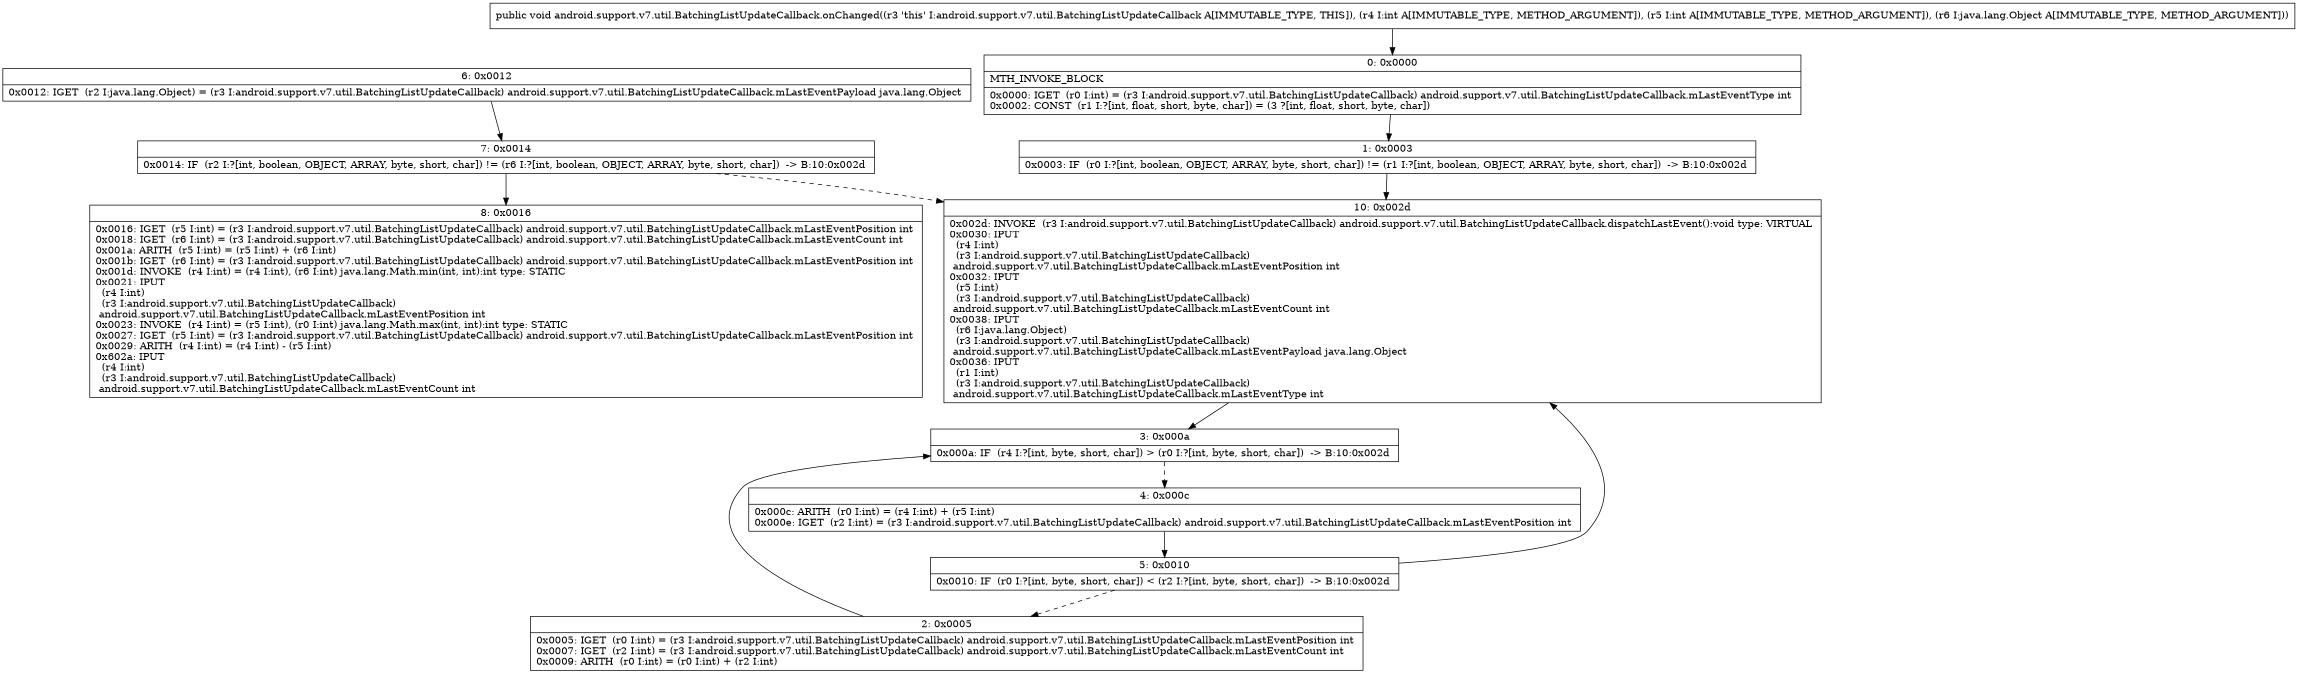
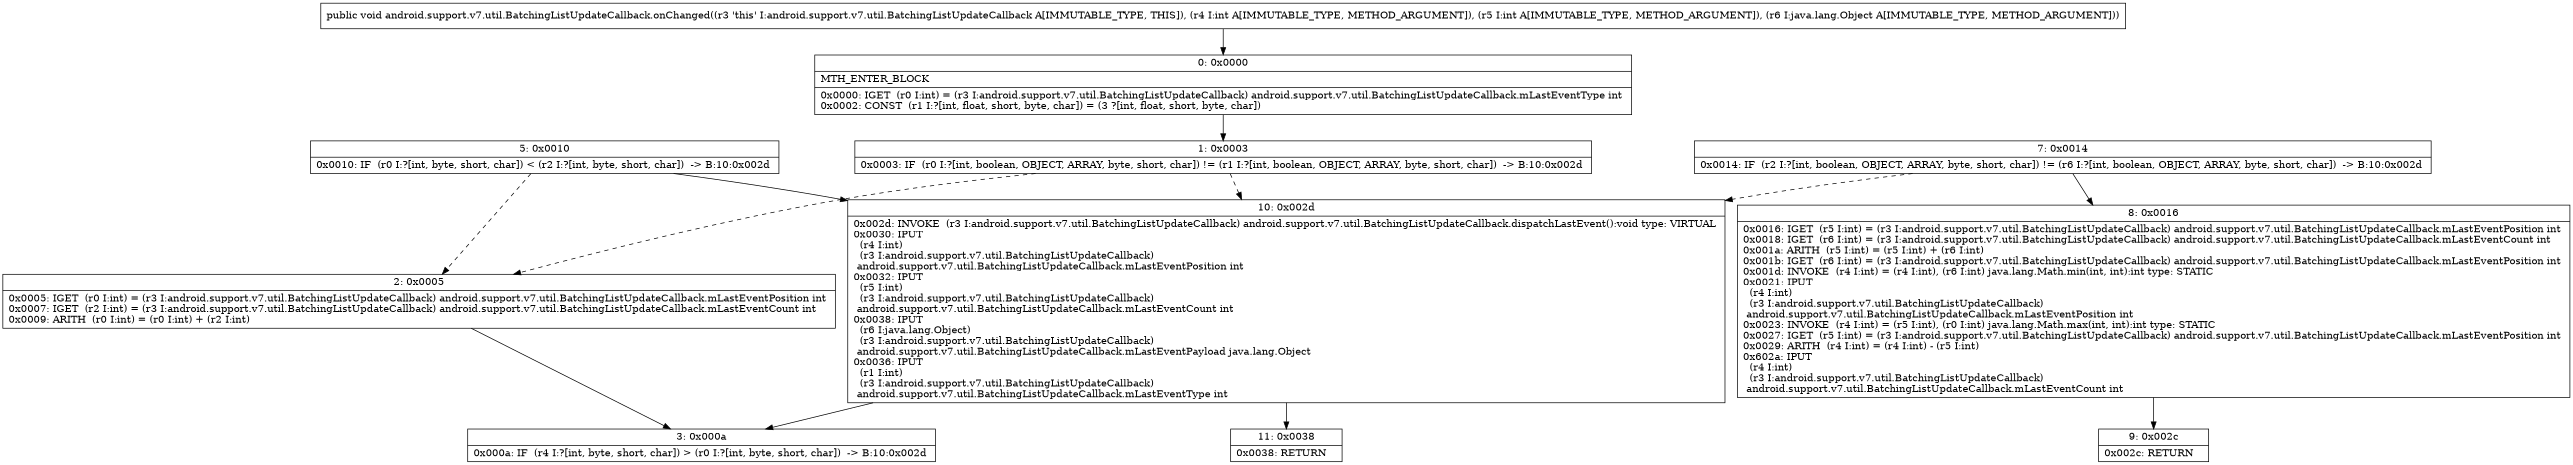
(1046, 79) -> (875, 79)
(487, 85) -> none
(1387, 183) -> (1234, 183)
none -> (776, 212)
none -> (1286, 445)
none -> (2154, 445)
(1165, 510) -> none
